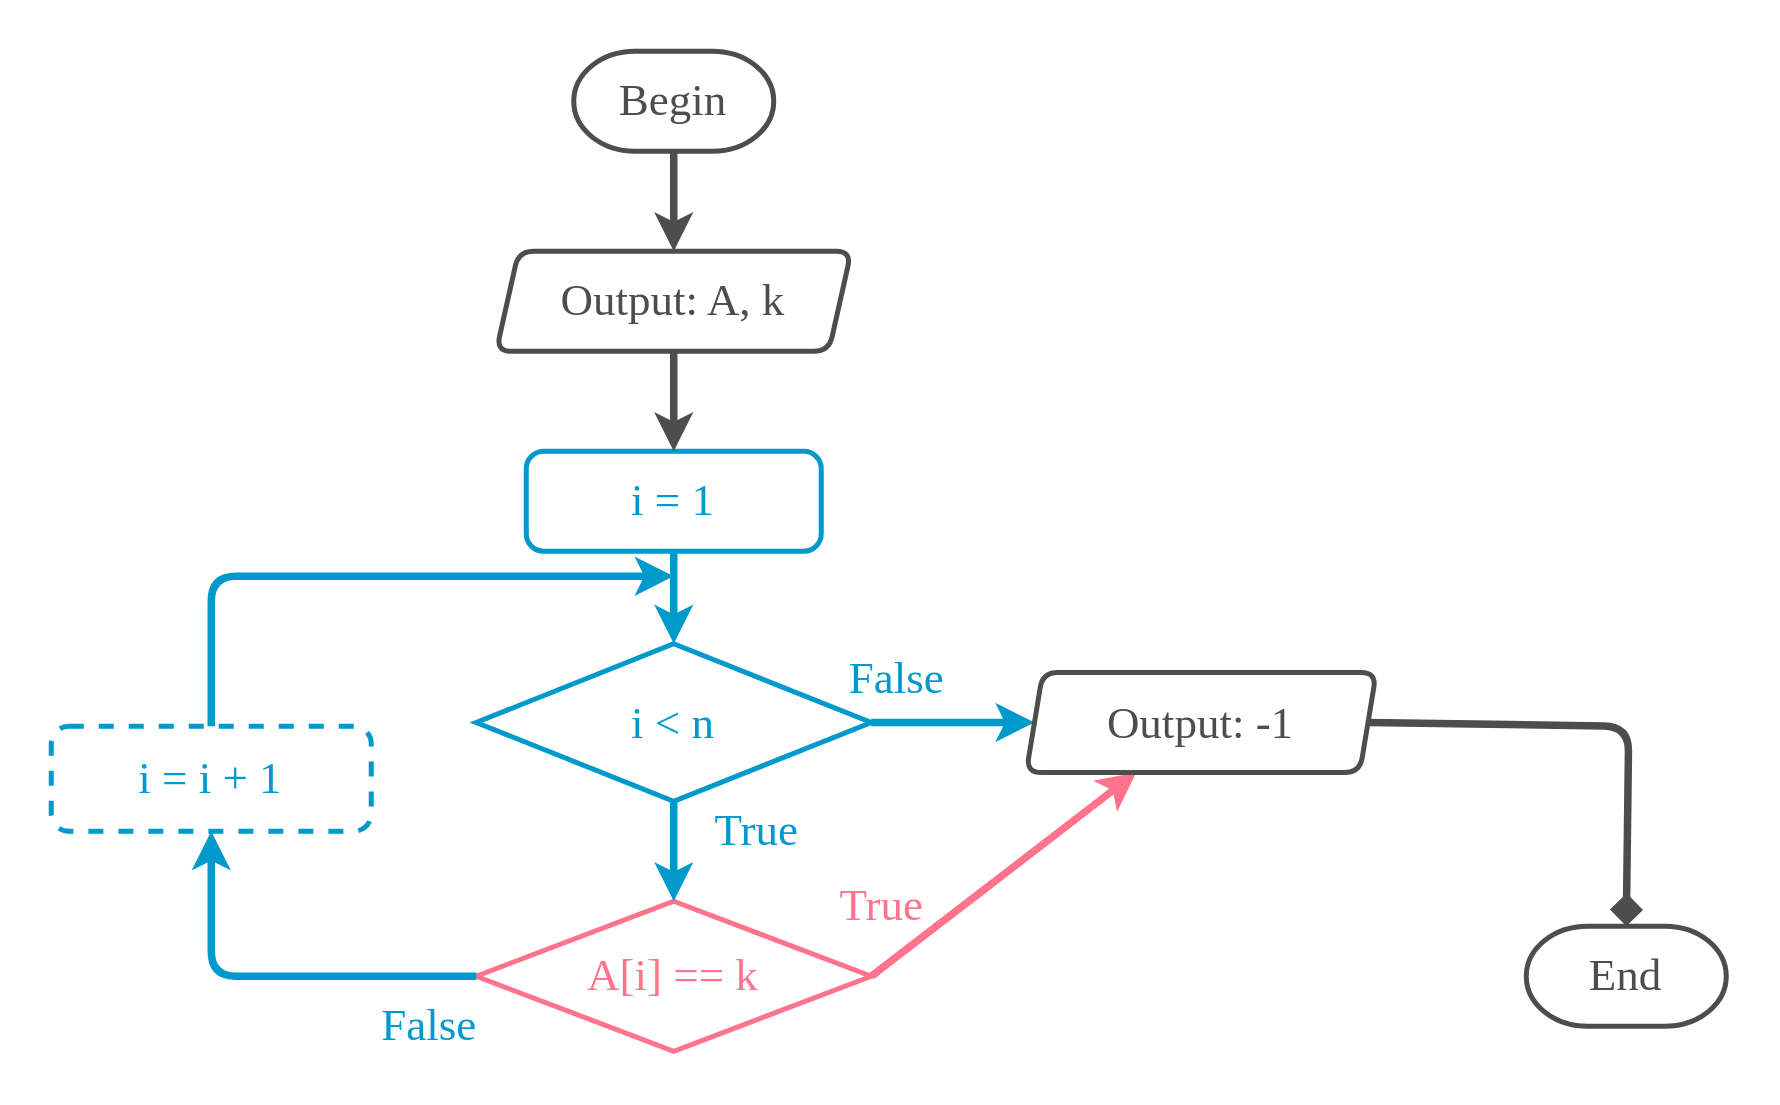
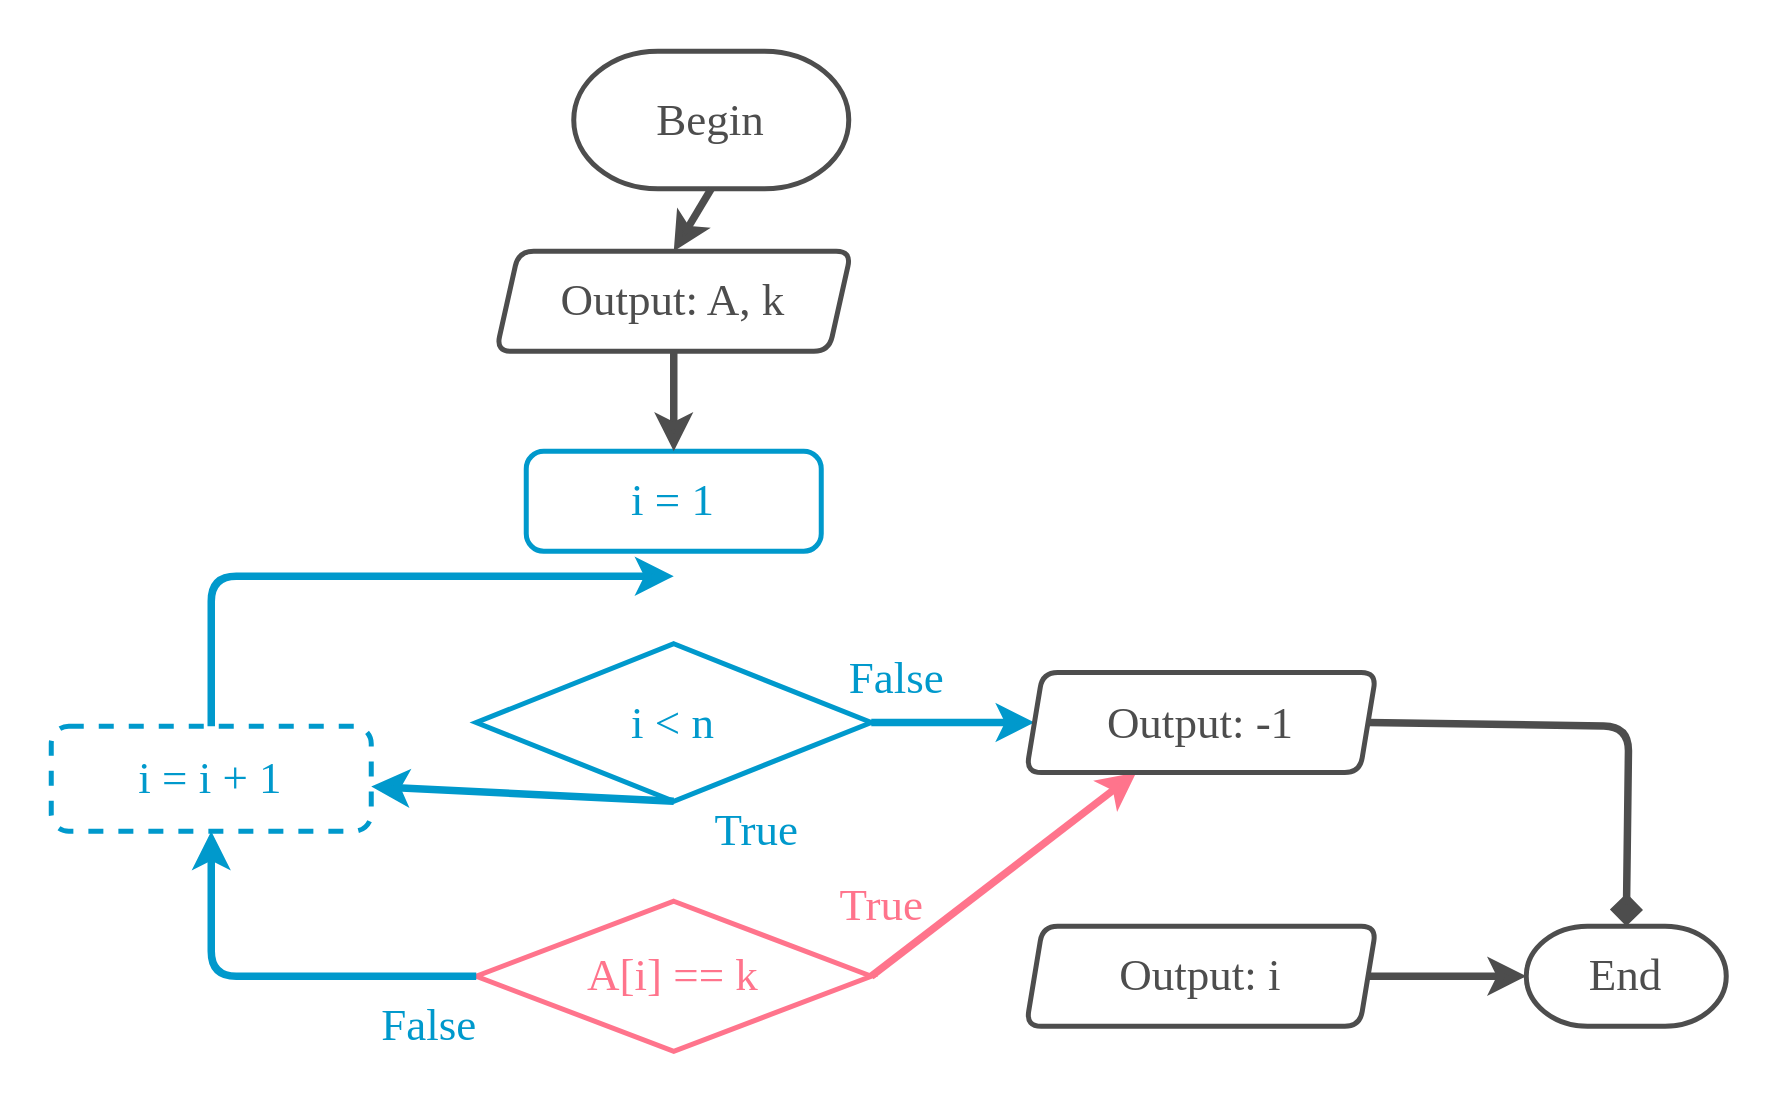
(674, 101) -> (711, 120)
(674, 585) -> none
(674, 841) -> (531, 794)
none -> (1201, 976)
none -> (1437, 976)
